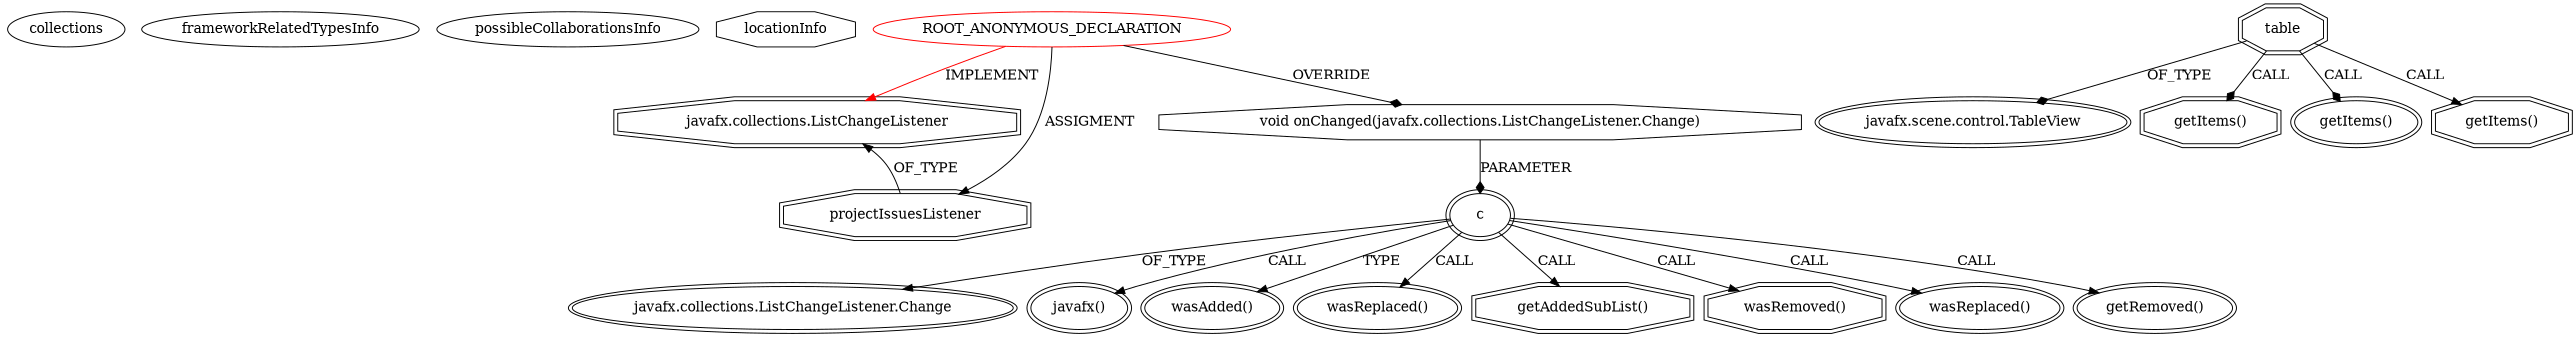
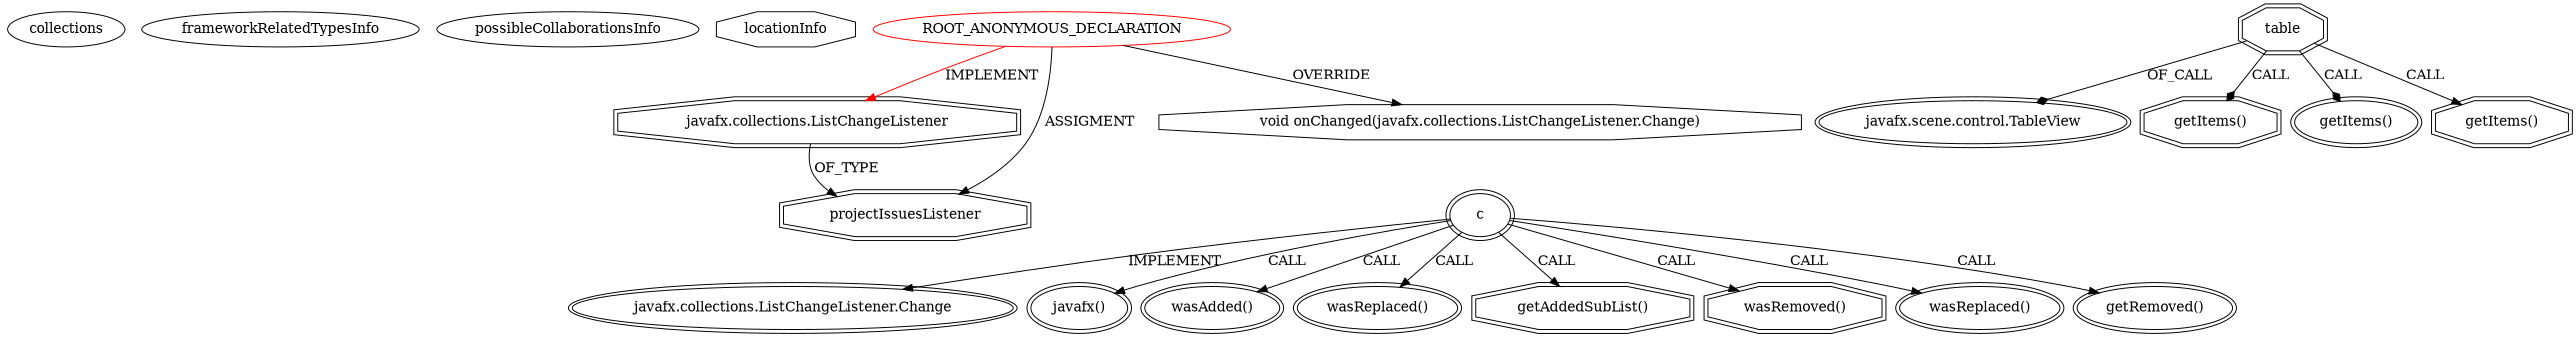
(1258, 74) -> (1258, 74)
(2180, 76) -> (2180, 76)
(1480, 161) -> none
(889, 169) -> (811, 170)
(1175, 262) -> (1175, 262)
(1382, 262) -> (1382, 262)
